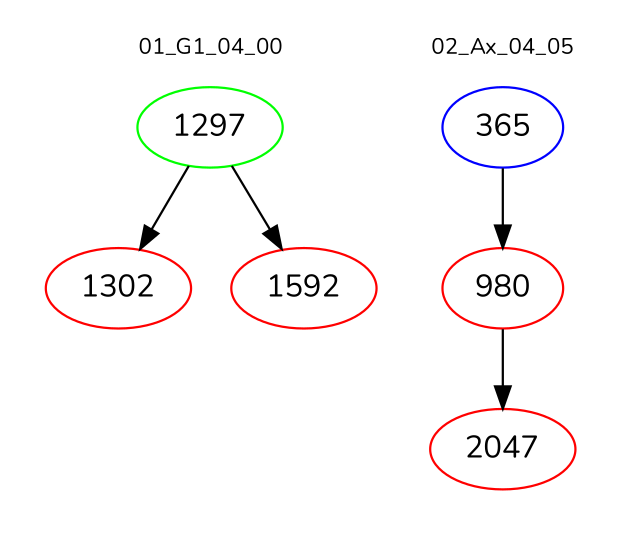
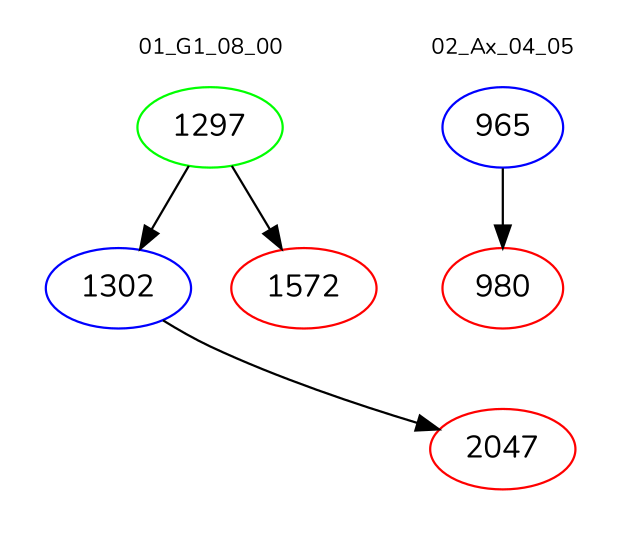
(211, 48) -> (211, 48)
(503, 127) -> (503, 127)
(118, 288) -> (118, 288)
(304, 288) -> (304, 288)
(503, 358) -> (287, 379)
